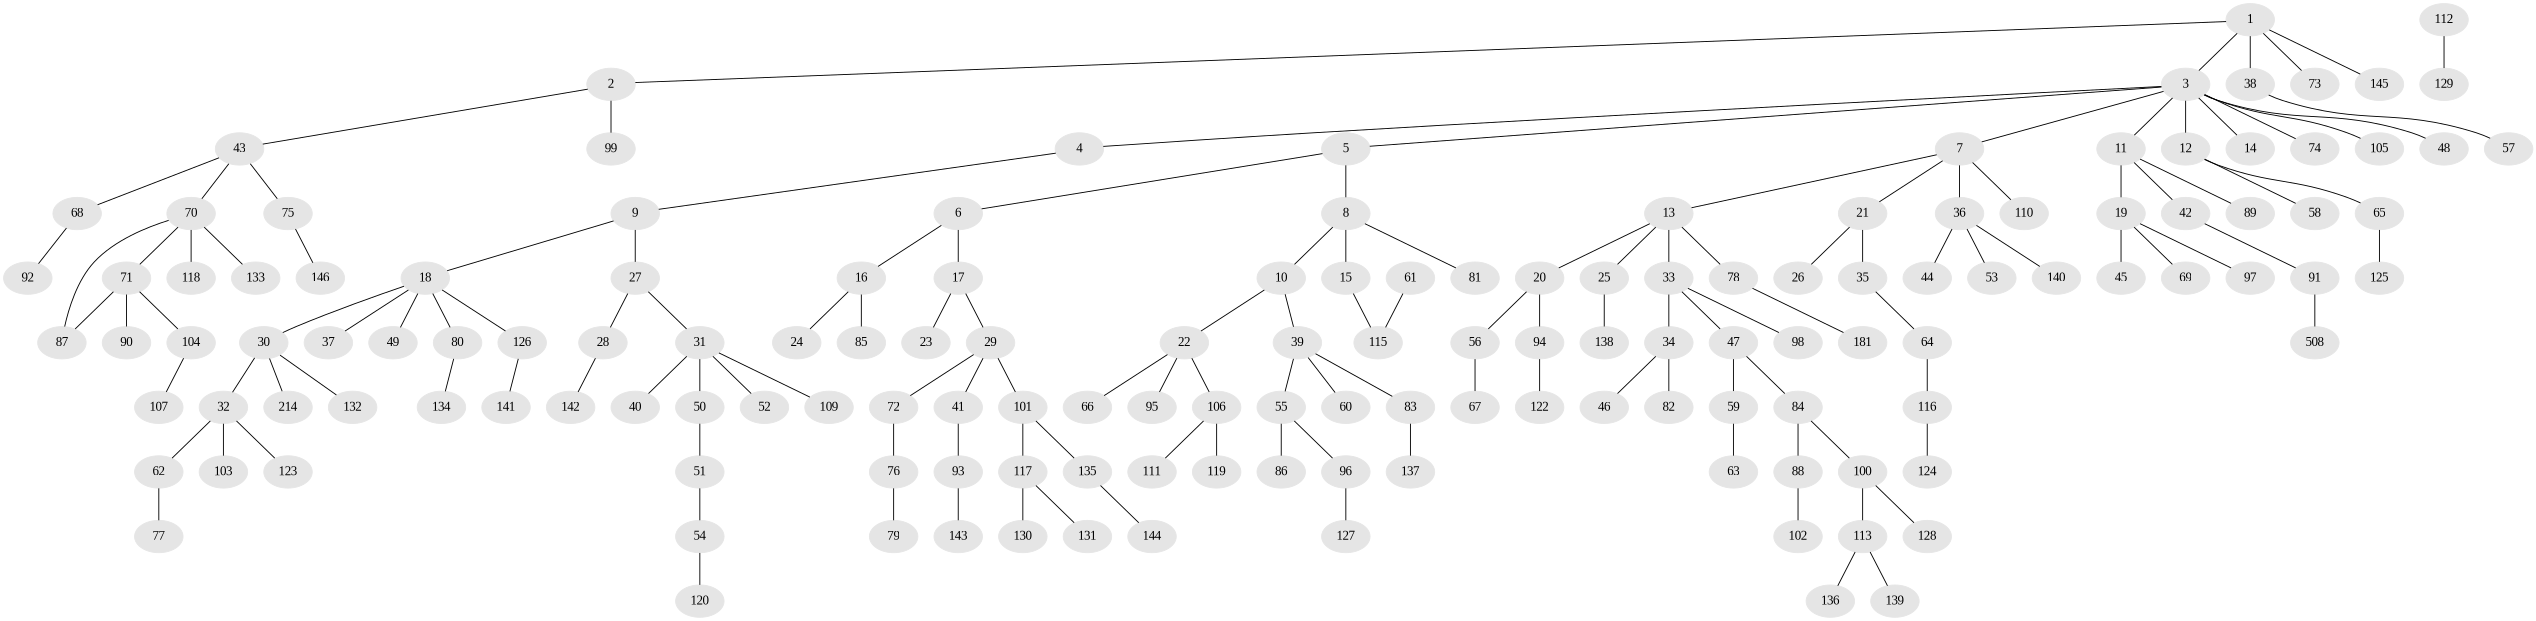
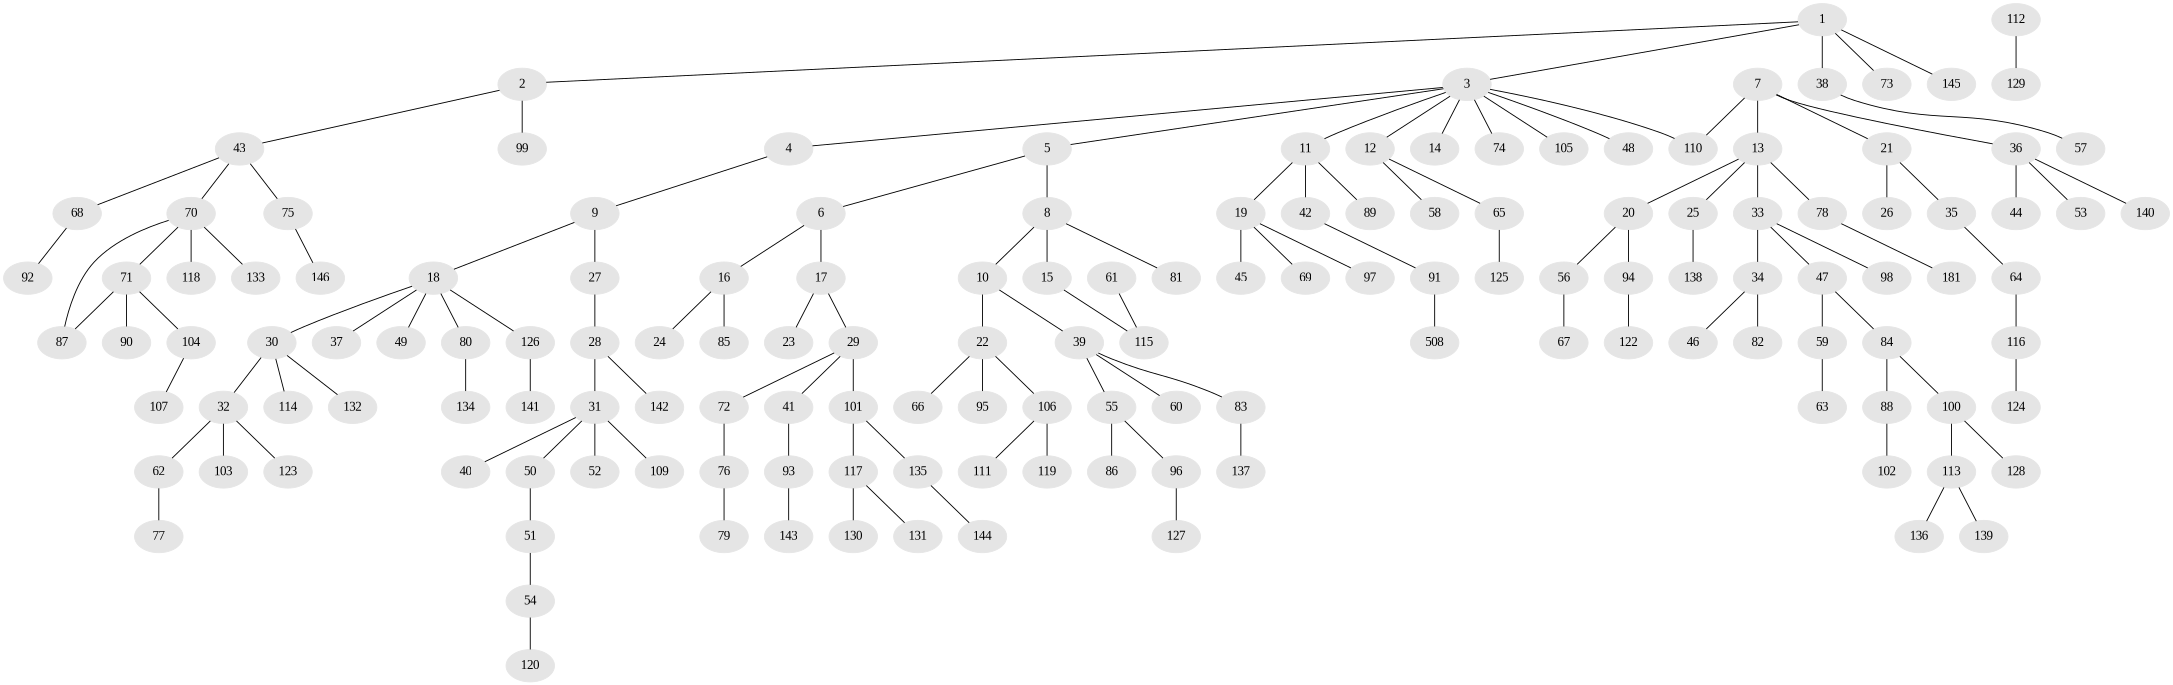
(2073, 117) -> (1583, 110)
(667, 310) -> (595, 375)
(288, 407) -> (288, 407)
